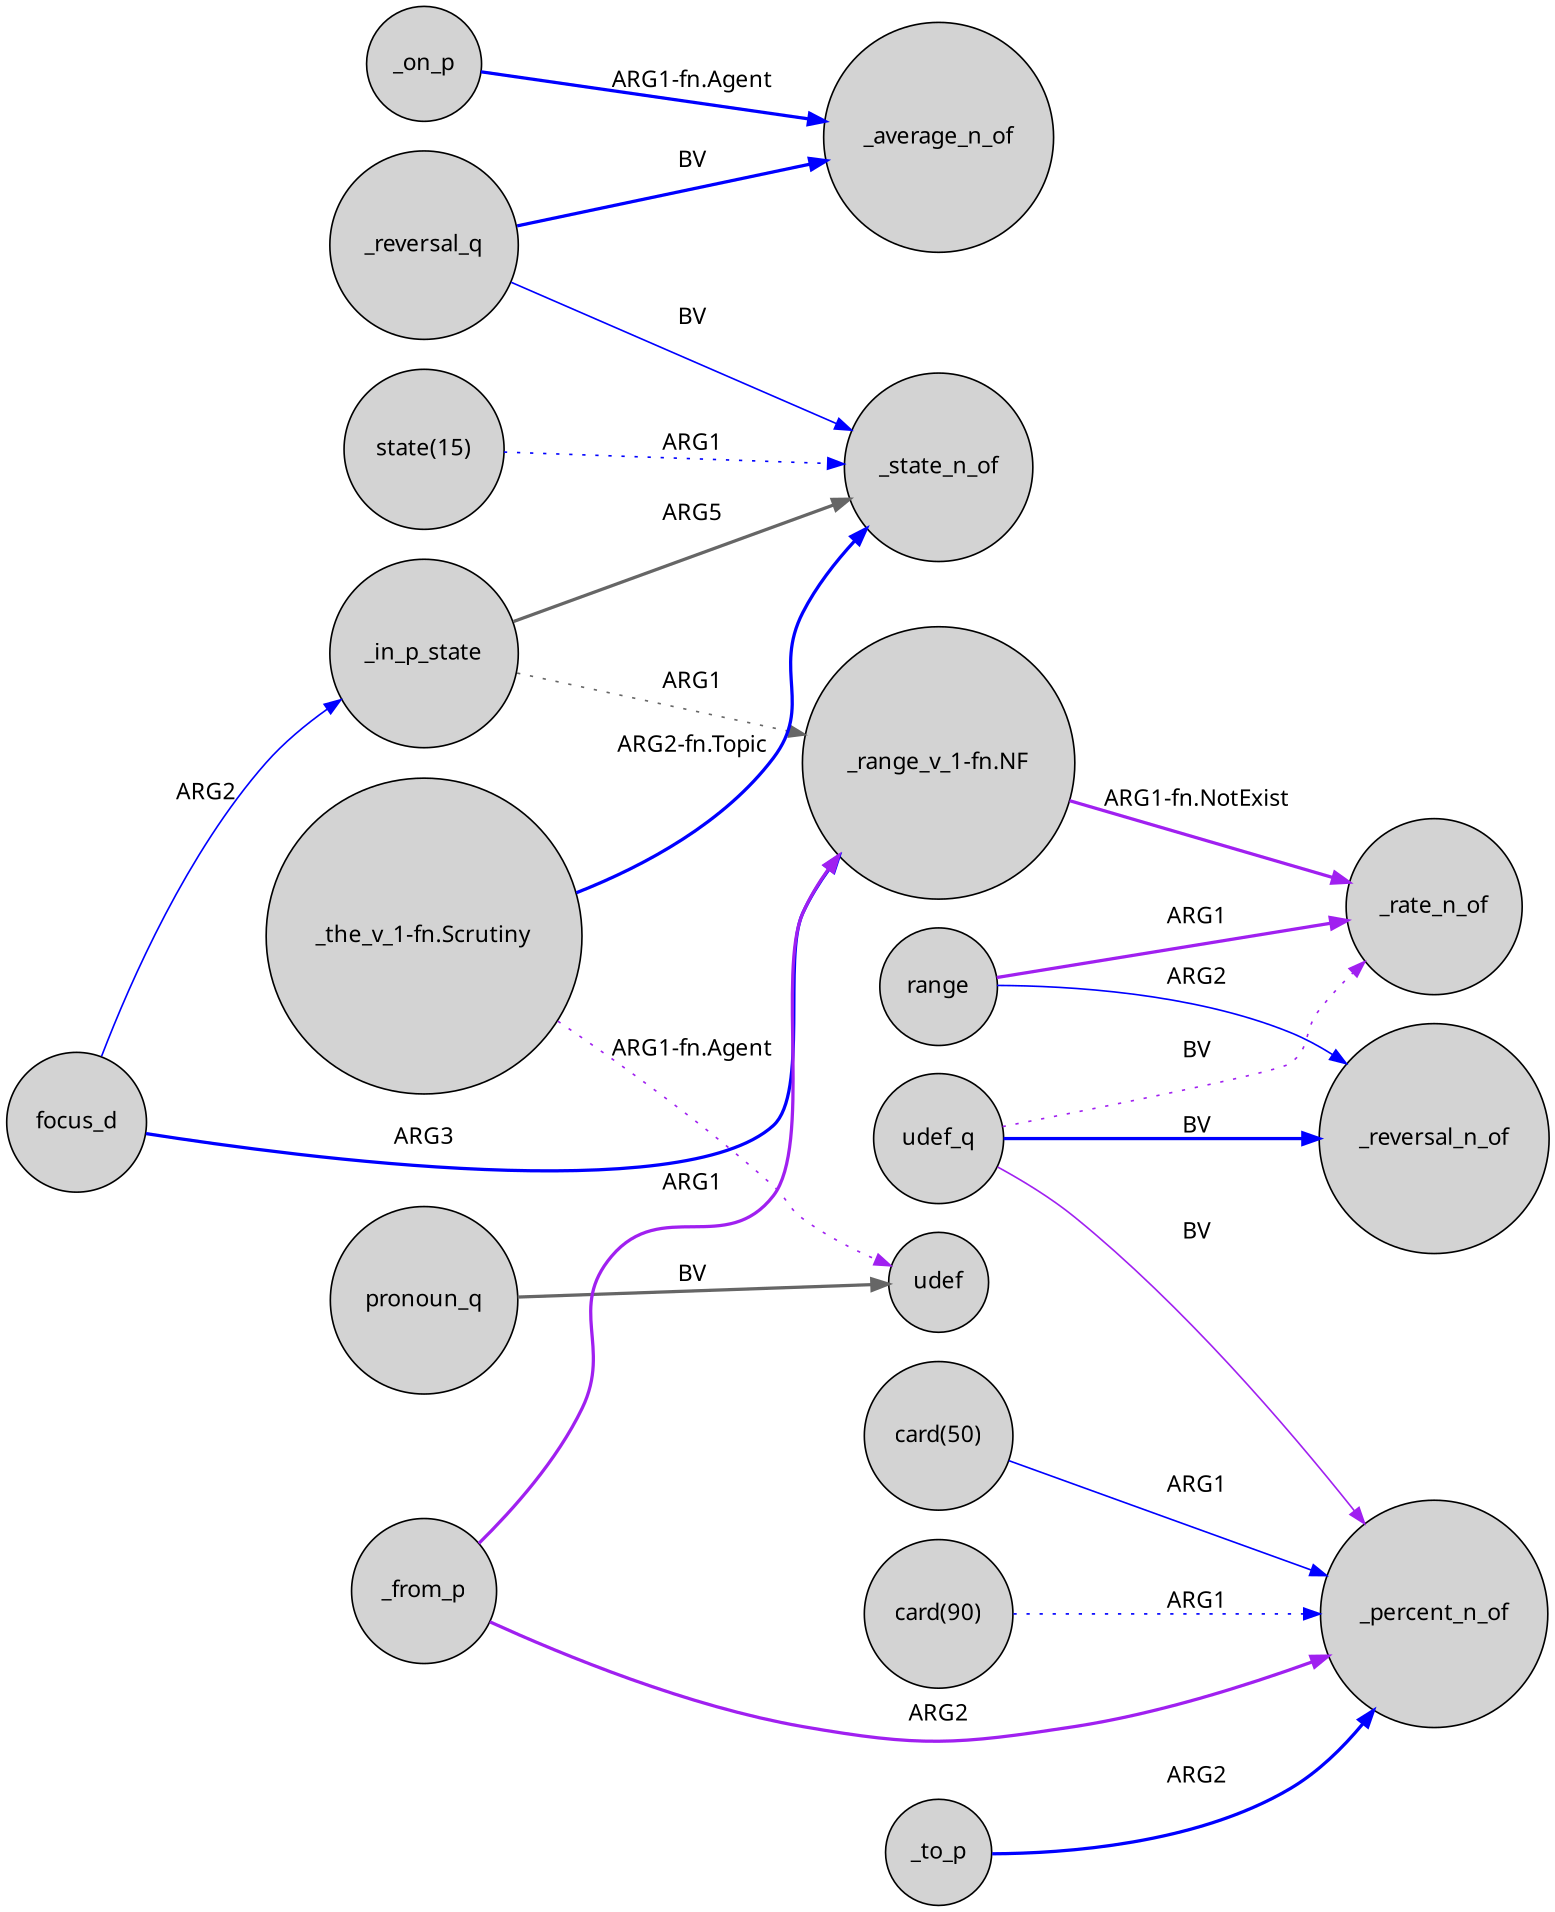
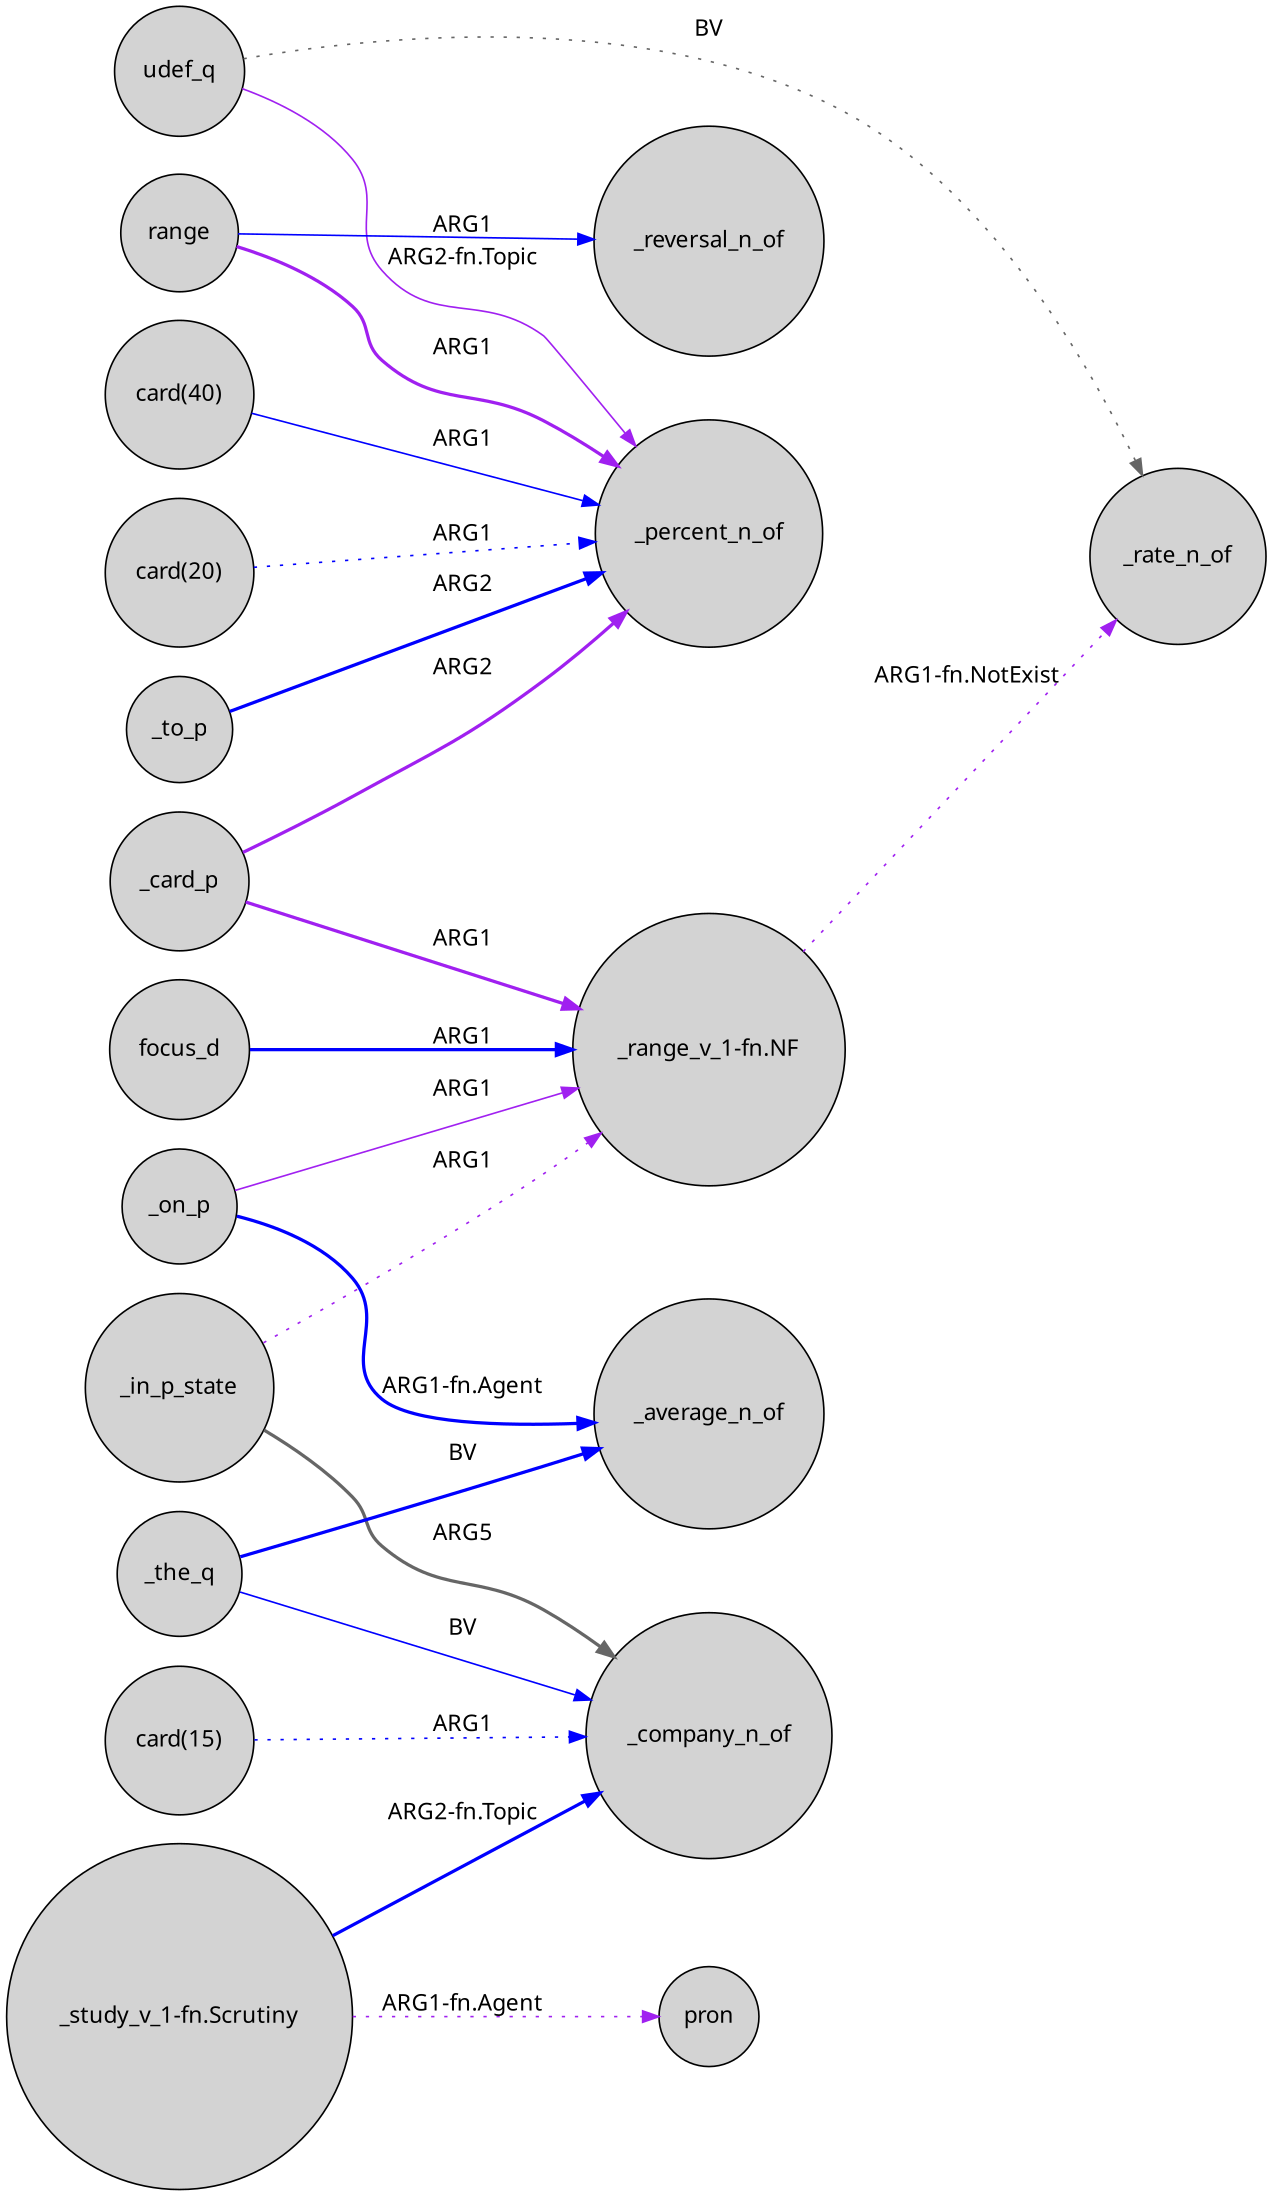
(424, 245) -> (180, 1574)
(424, 449) -> (180, 1741)
(939, 467) -> (709, 1736)
(653, 702) -> (428, 1247)
(1201, 839) -> (954, 792)
(192, 867) -> none
(424, 936) -> (180, 2017)
(1164, 950) -> (402, 376)
(1197, 978) -> (463, 226)
(1202, 1086) -> (775, 81)
(424, 1138) -> (463, 1037)
(1153, 1139) -> none
none -> (399, 1142)
(1197, 1233) -> (463, 258)
(939, 1282) -> (709, 2017)
(424, 1300) -> none
(939, 1436) -> (180, 395)
(424, 1591) -> (180, 881)
(939, 1614) -> (180, 573)
